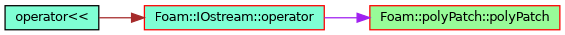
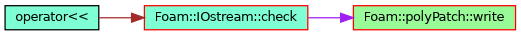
(234, 18) -> (226, 18)
(465, 18) -> (434, 18)
